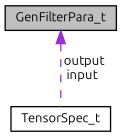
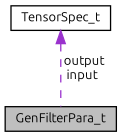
(61, 75) -> (61, 75)
